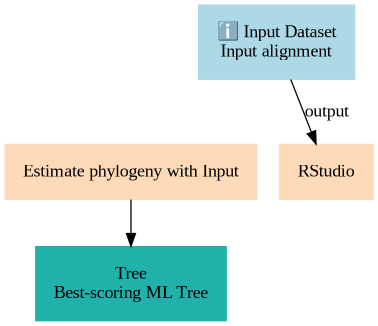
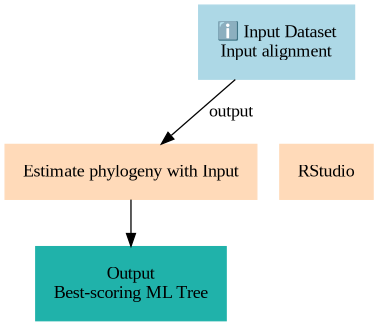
(301, 106) -> (203, 107)
(131, 284) -> (131, 284)
